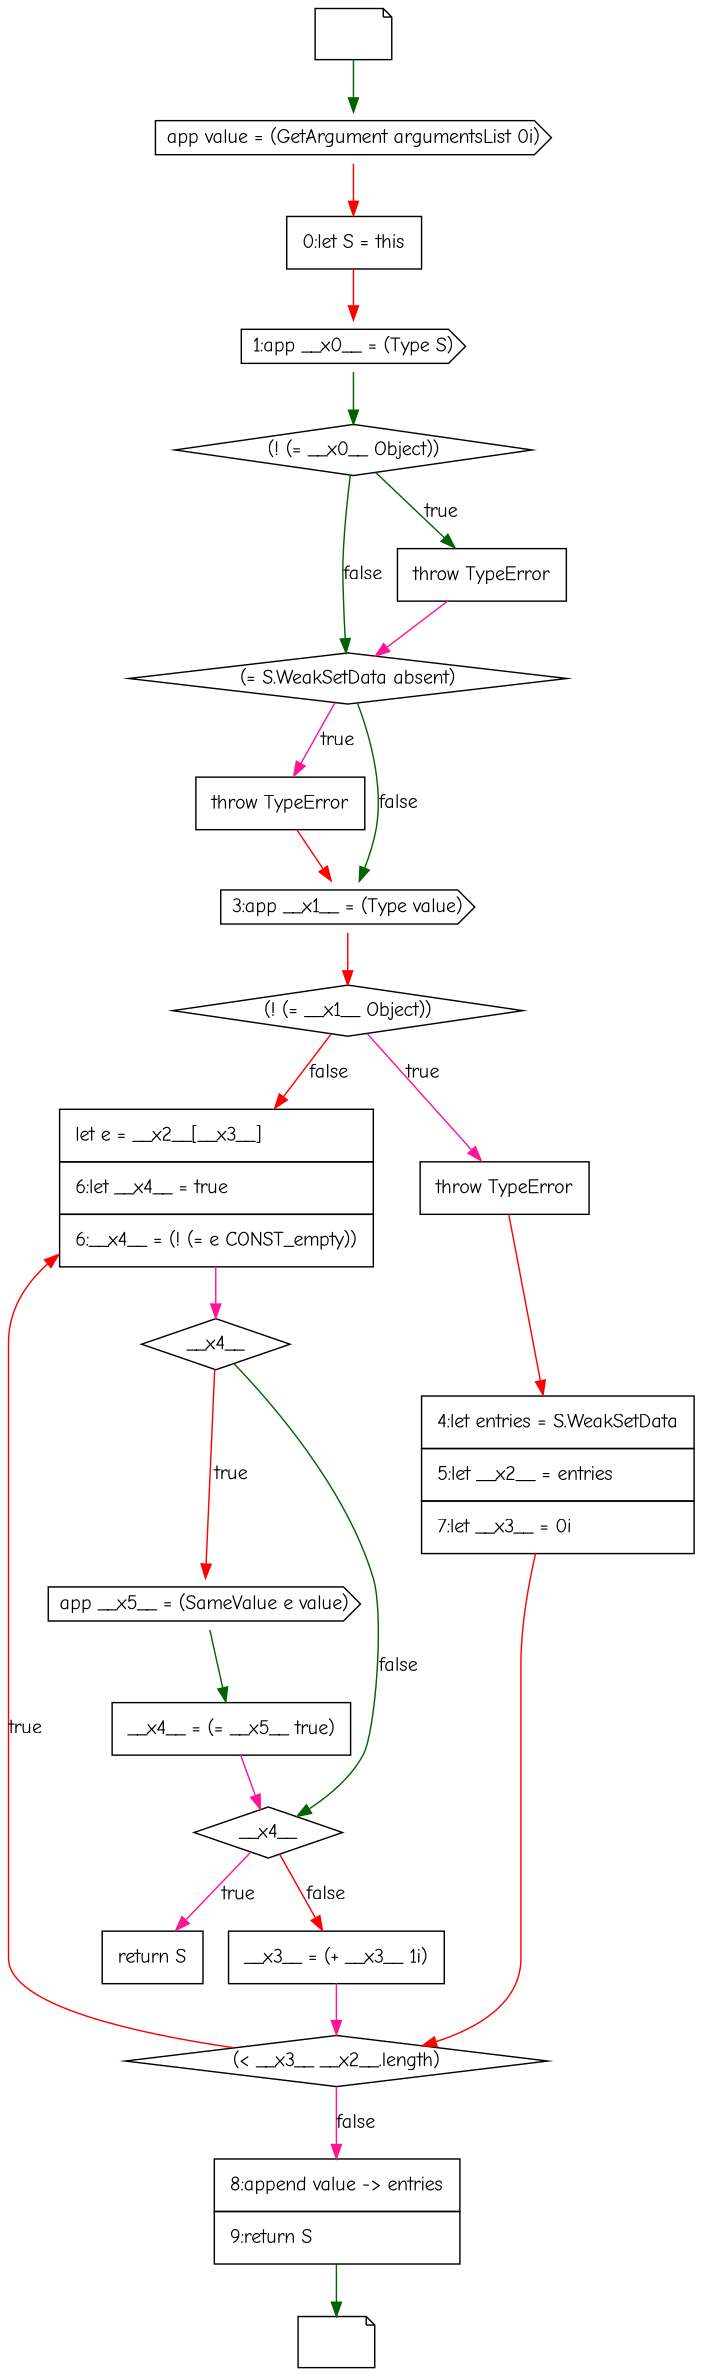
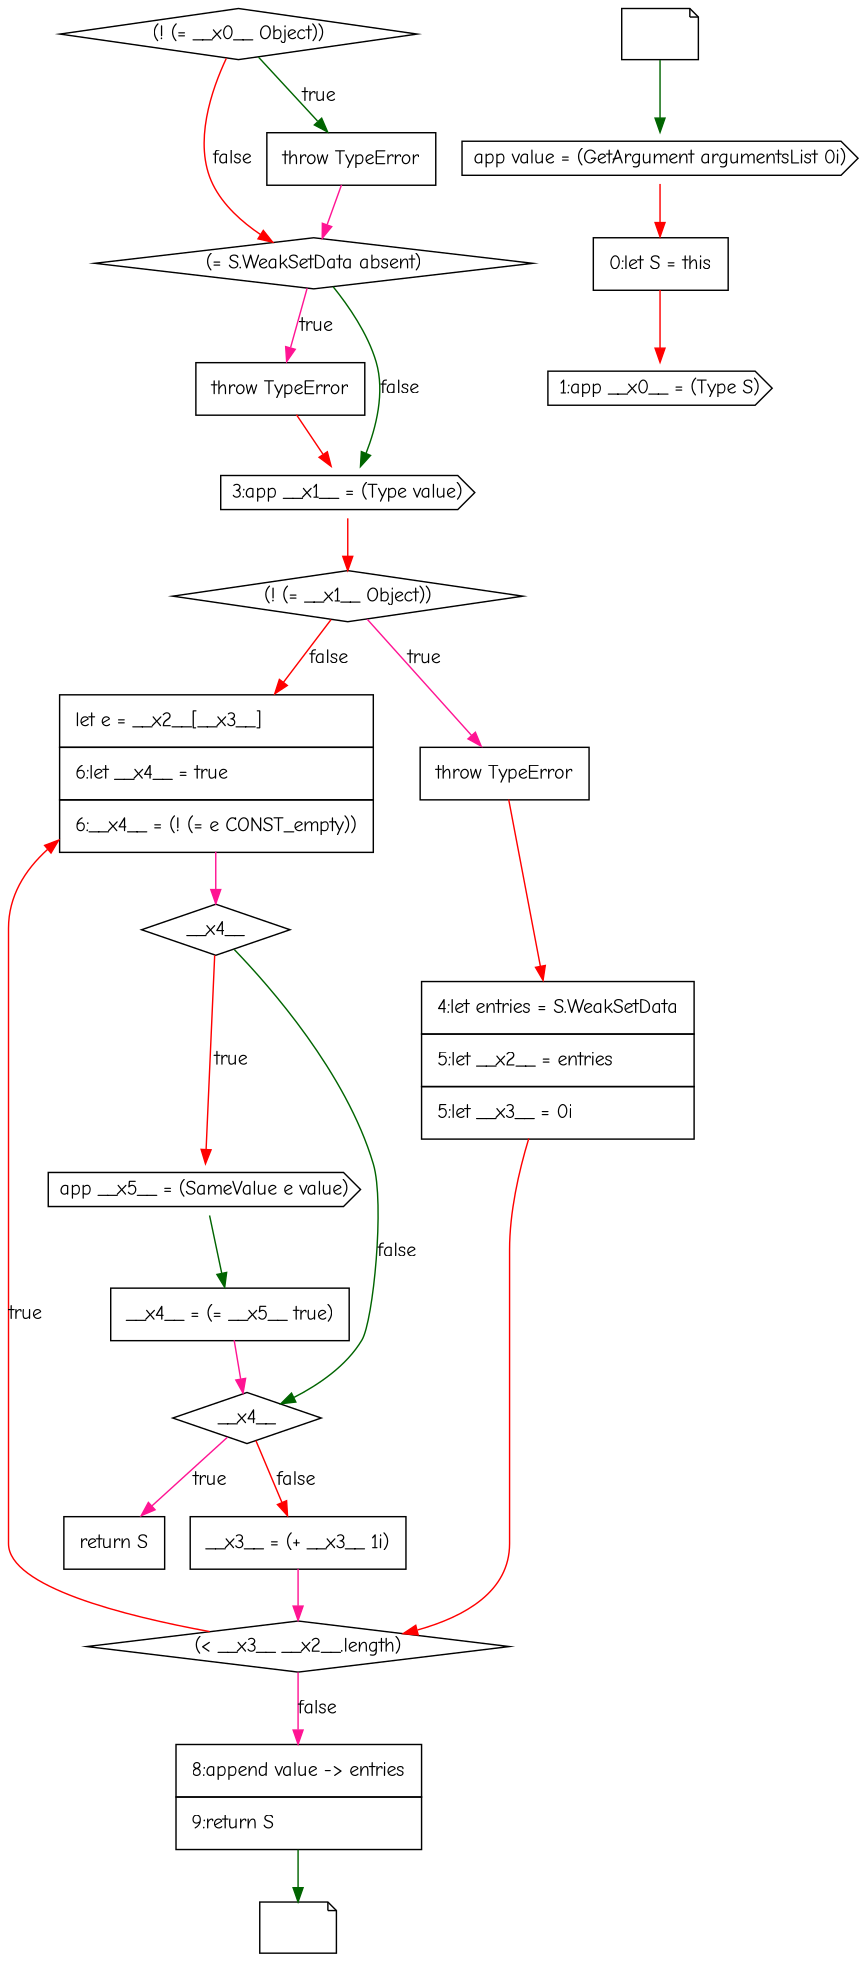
(353, 391) -> none
(343, 557) -> (205, 155)
(505, 1527) -> (505, 1112)
